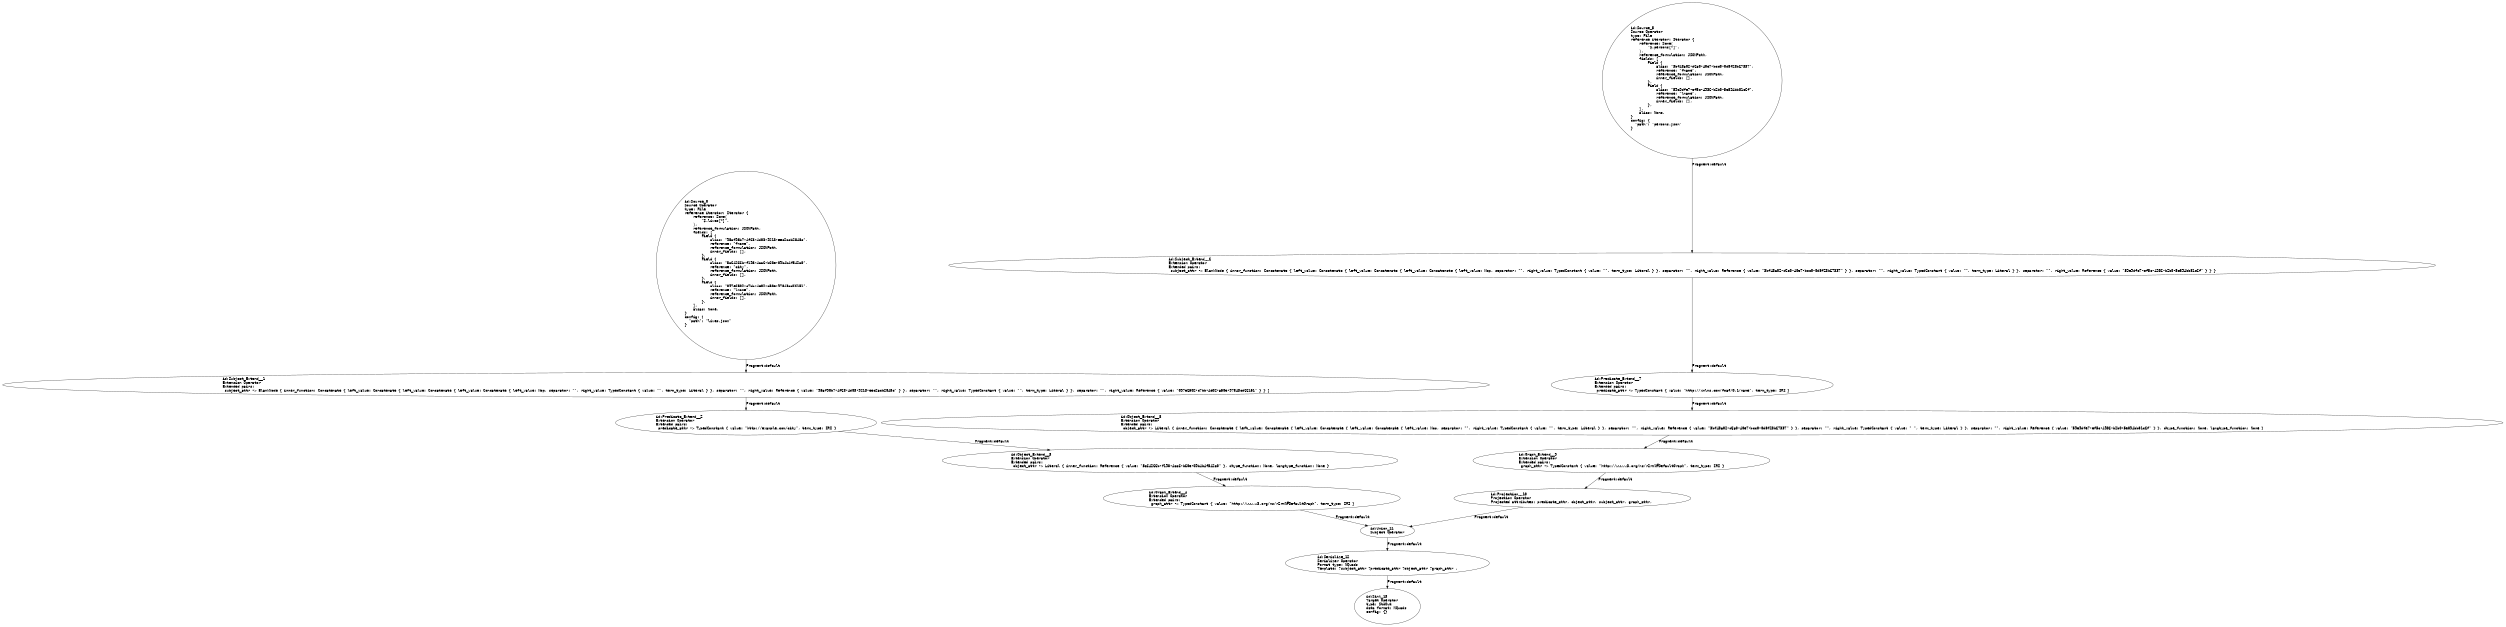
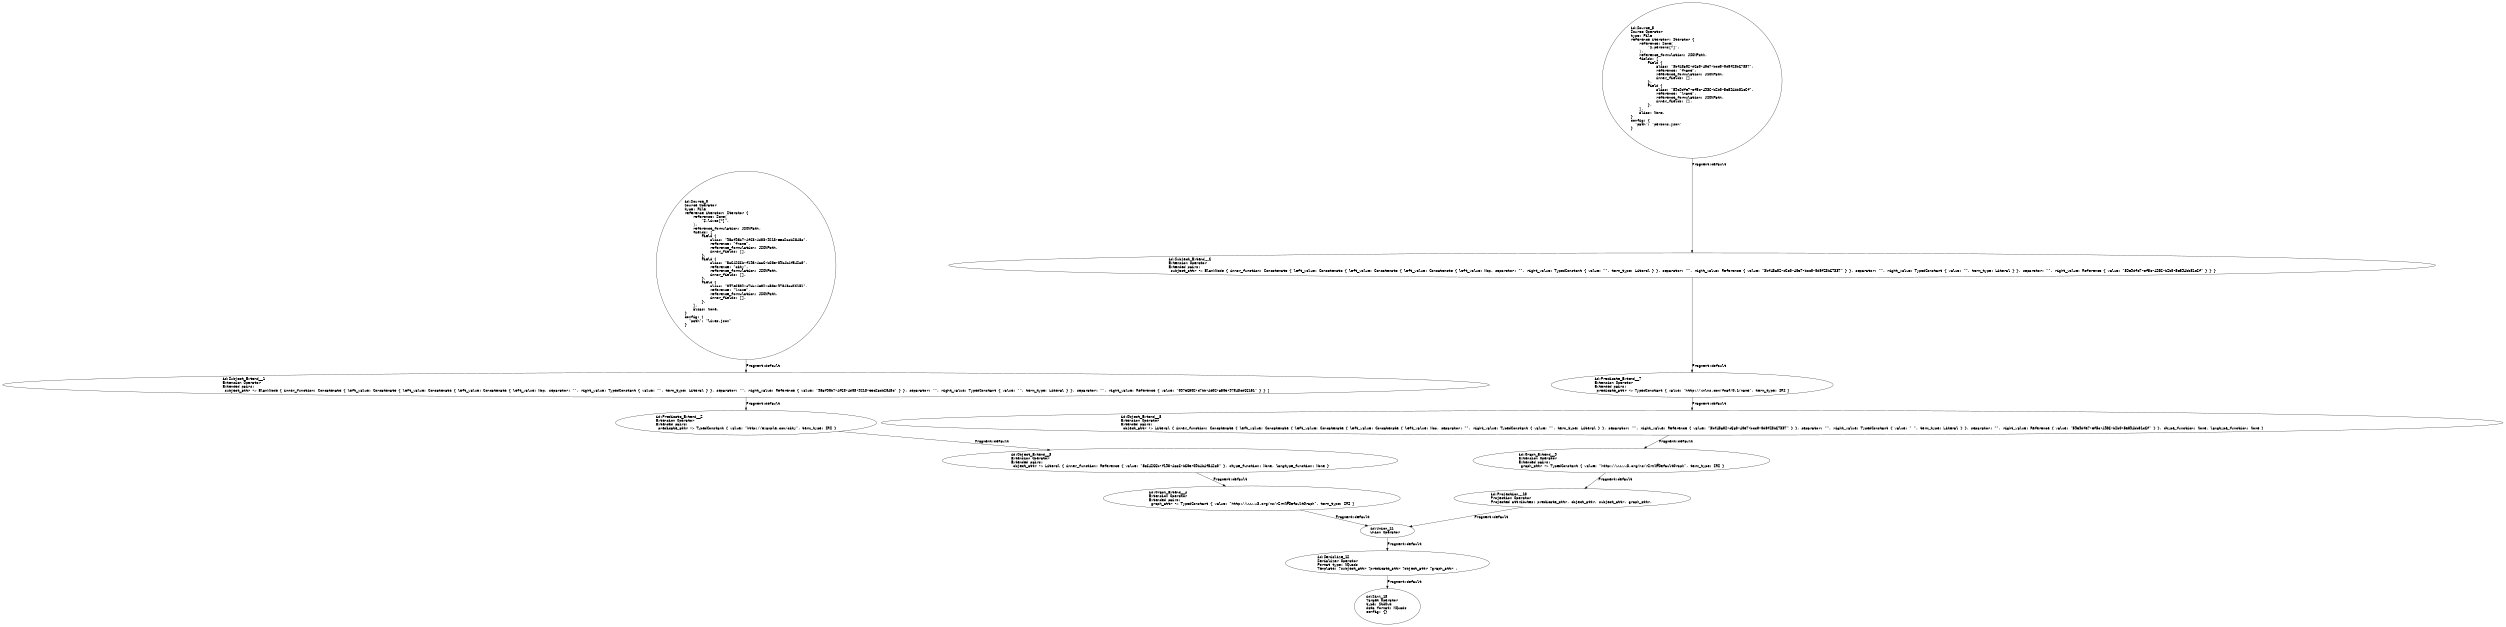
(1387, 531) -> (1387, 531)
